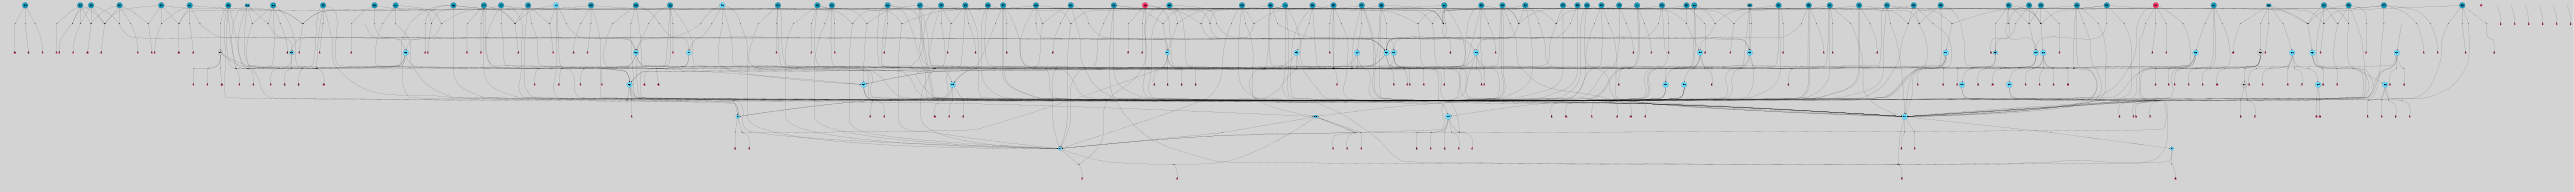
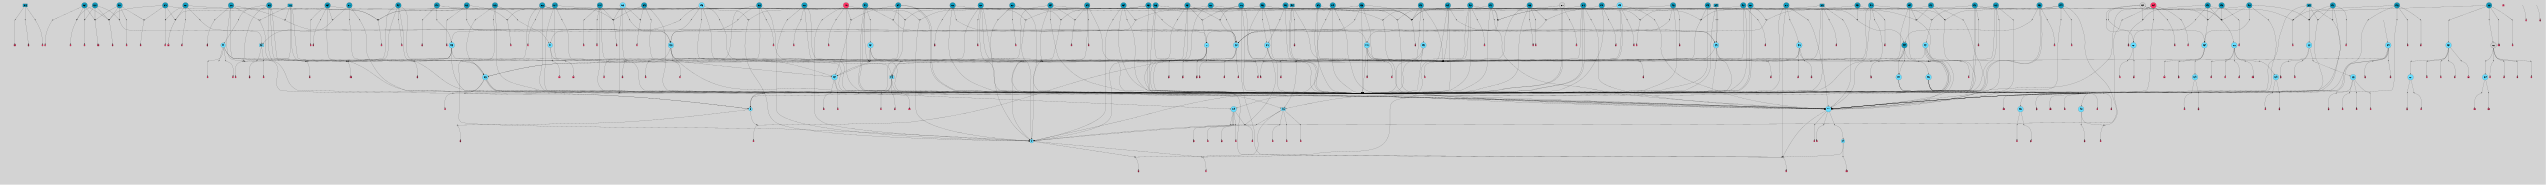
(25, 5) -> (25, 5)
none -> (437, 5)
(817, 5) -> (846, 5)
(1003, 5) -> (1292, 5)
(1145, 5) -> (1530, 5)
(1334, 5) -> (1620, 5)
(1637, 5) -> (1562, 5)
(1830, 5) -> (1822, 5)
(2009, 5) -> (2143, 5)
(2269, 5) -> (2489, 5)
(2324, 5) -> (2309, 5)
(220, 53) -> (223, 45)
(1700, 53) -> (1904, 45)
(1995, 53) -> (2133, 45)
(2260, 53) -> (2449, 45)
(2292, 53) -> (2494, 45)
(222, 85) -> none
(953, 85) -> (892, 77)
(2244, 85) -> (2411, 77)
none -> (2020, 109)
none -> (2081, 109)
